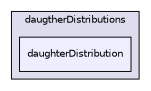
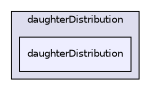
(75, 20) -> (75, 20)
